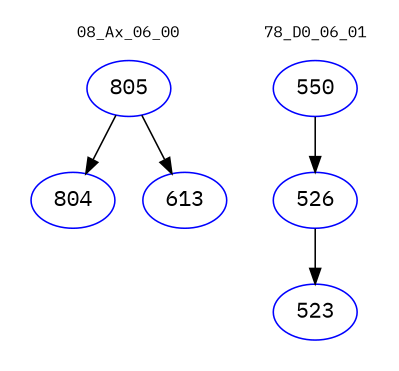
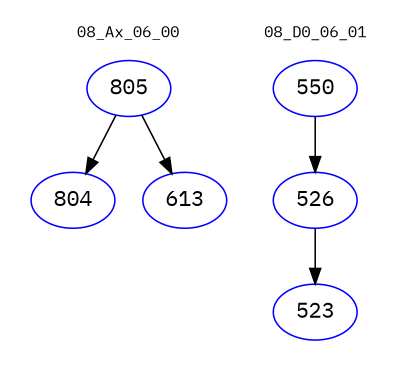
(316, 33) -> (316, 33)
